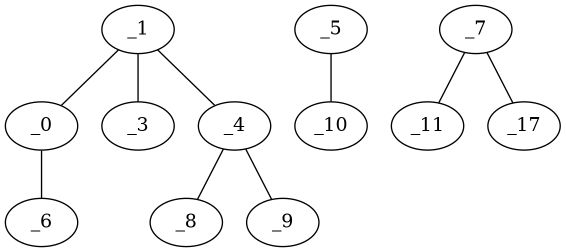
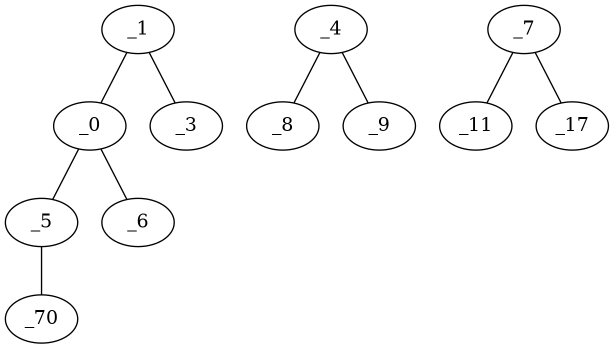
(186, 78) -> none
(331, 126) -> (42, 319)
none -> (66, 174)
